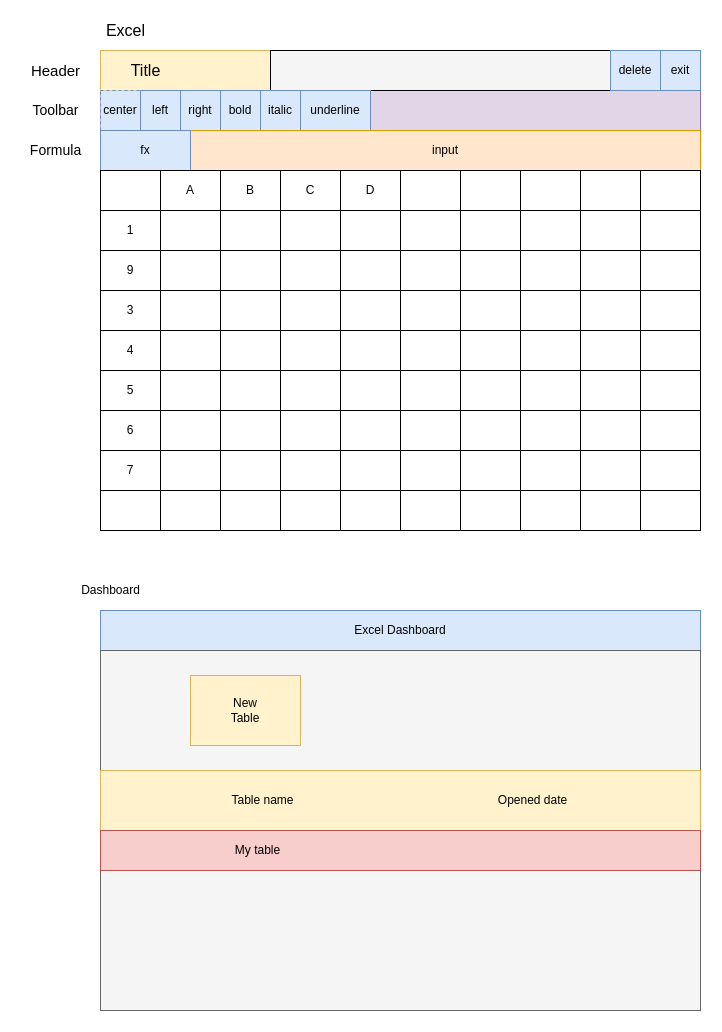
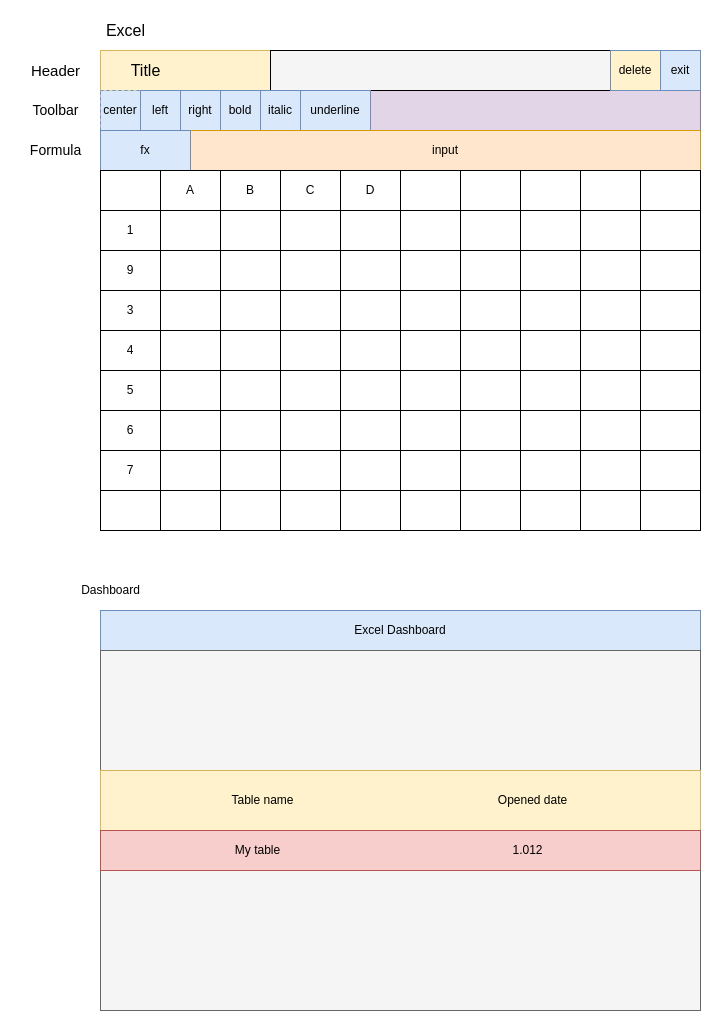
(636, 71) -> (636, 71)
(246, 711) -> none
none -> (528, 851)
